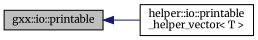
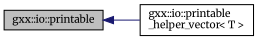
(197, 20) -> (197, 20)
